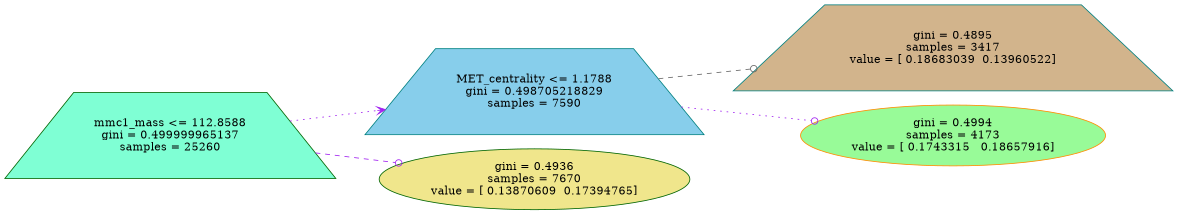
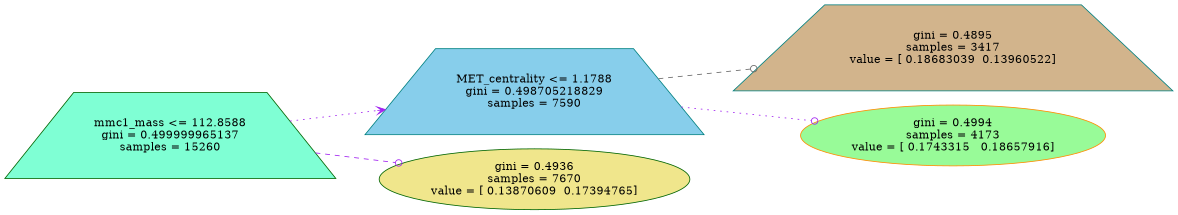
(170, 135) -> (170, 135)
